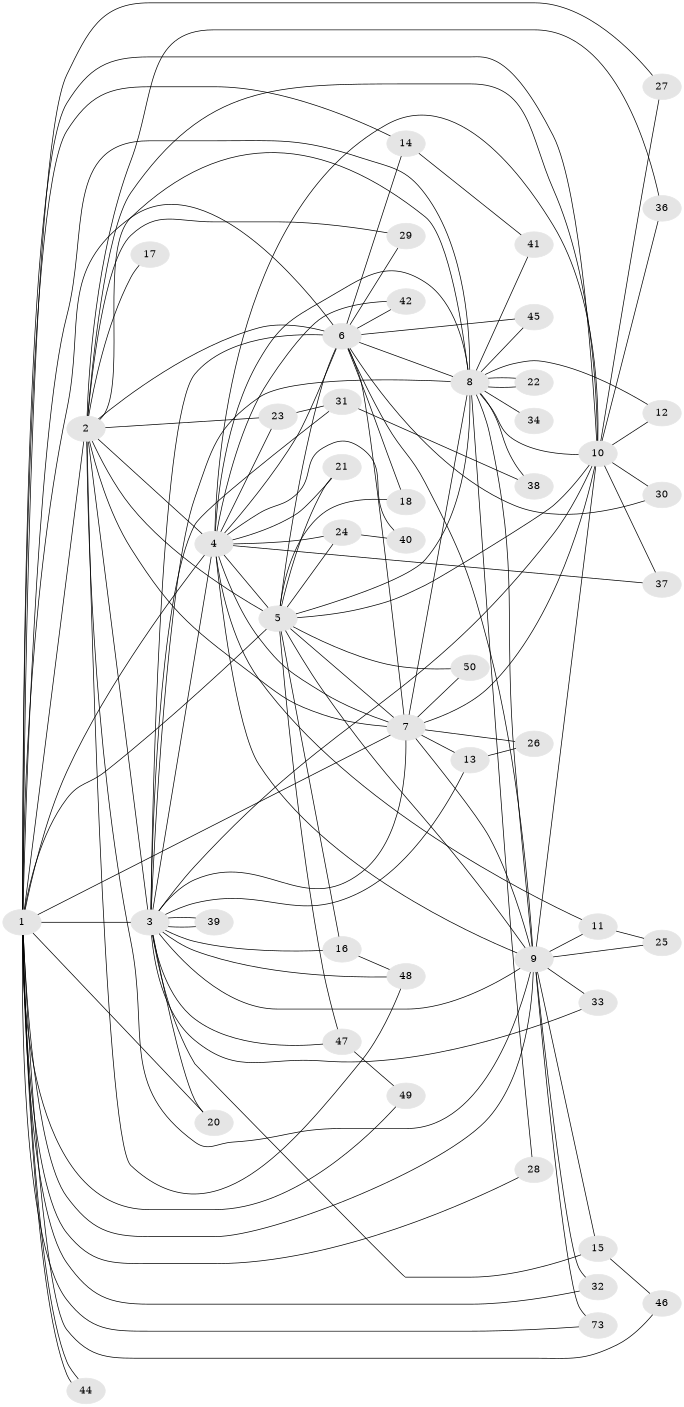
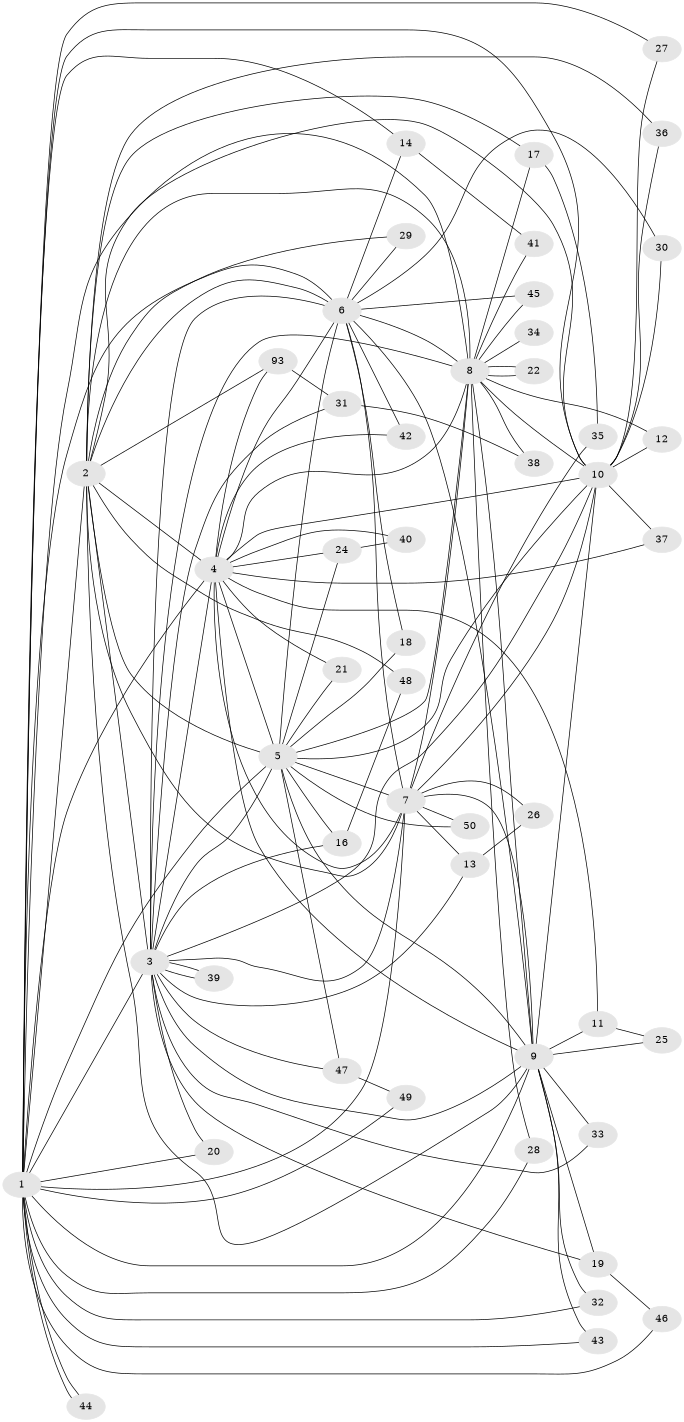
none -> (502, 263)
(278, 417) -> (278, 361)
none -> (598, 437)
(271, 969) -> (206, 854)
(598, 1249) -> (598, 1264)
(598, 1326) -> (598, 1341)
